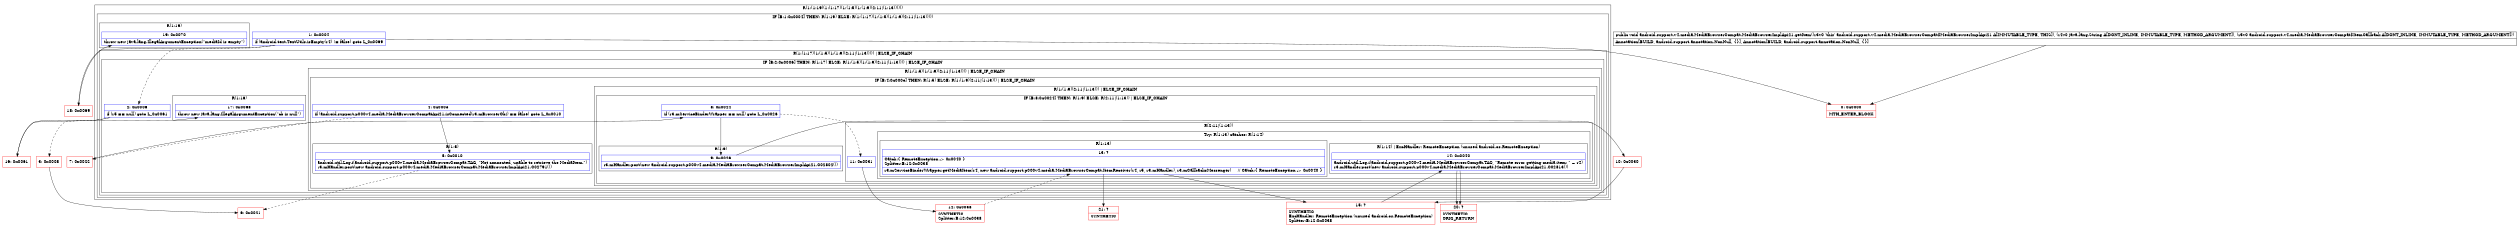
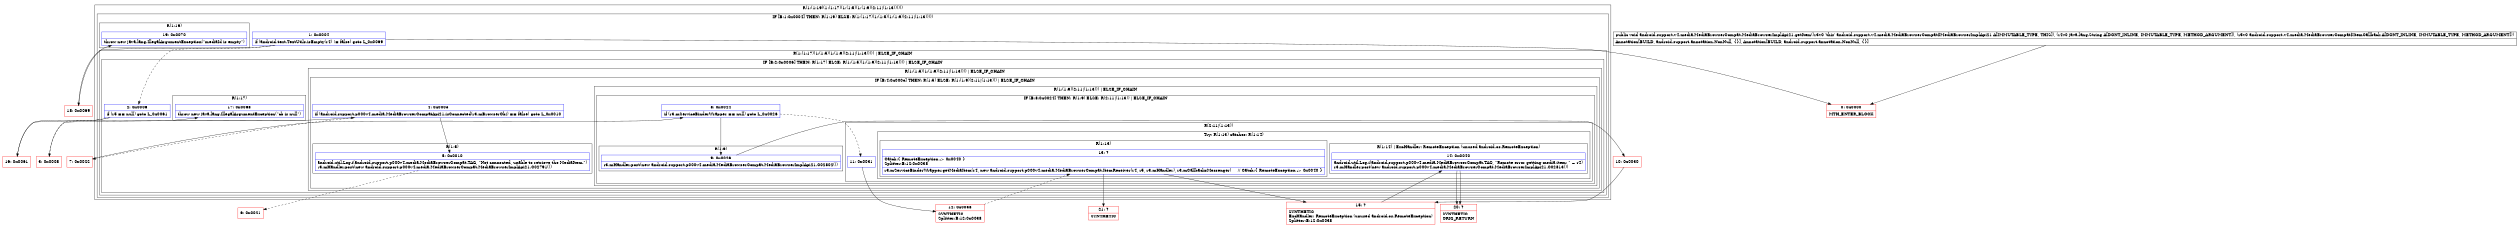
(239, 99) -> (239, 99)
(131, 209) -> (189, 121)
